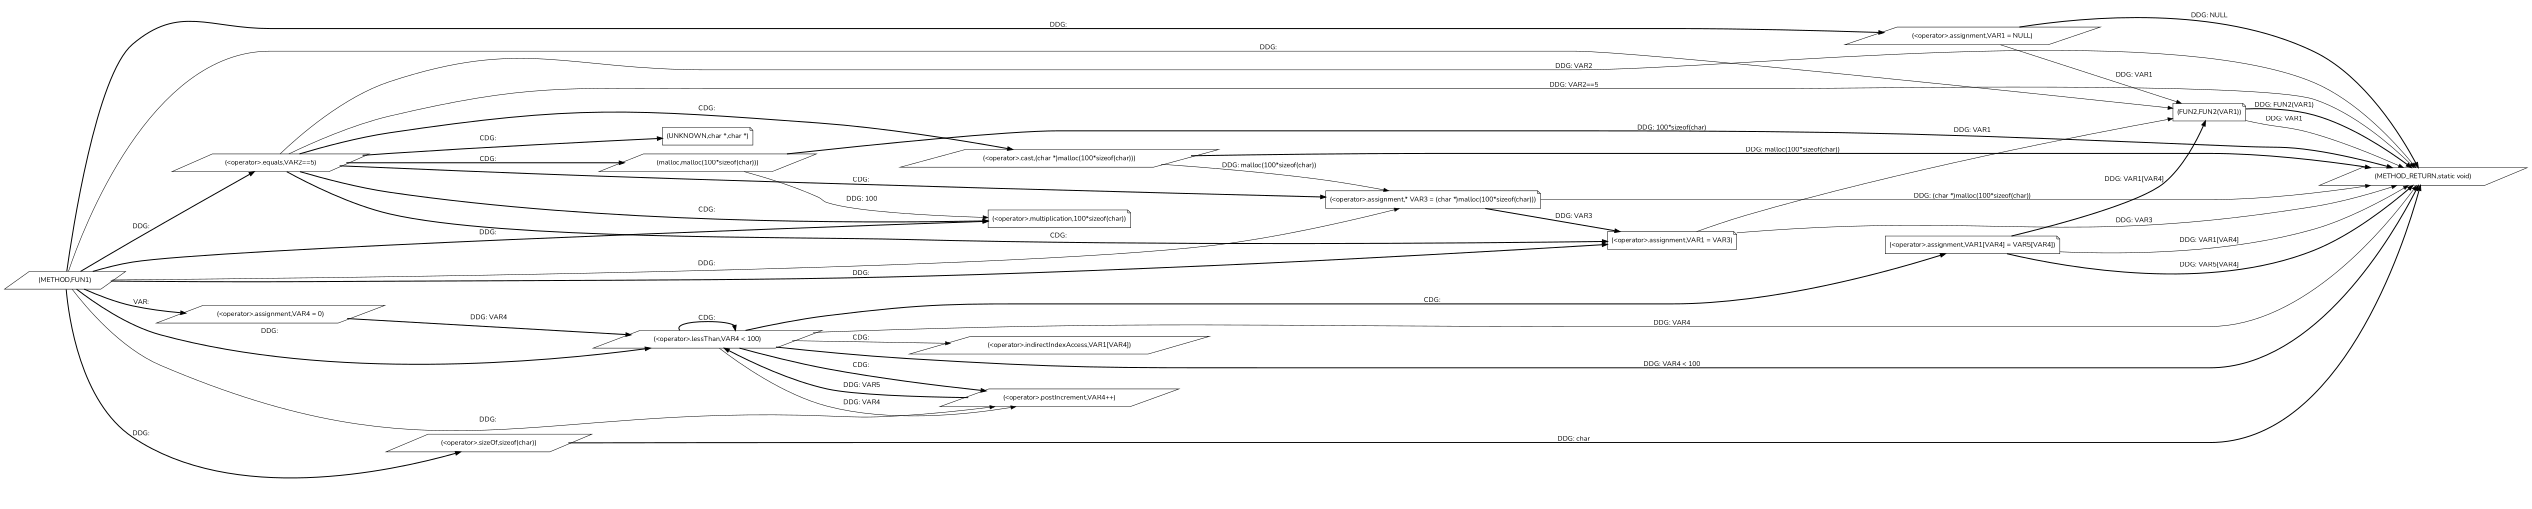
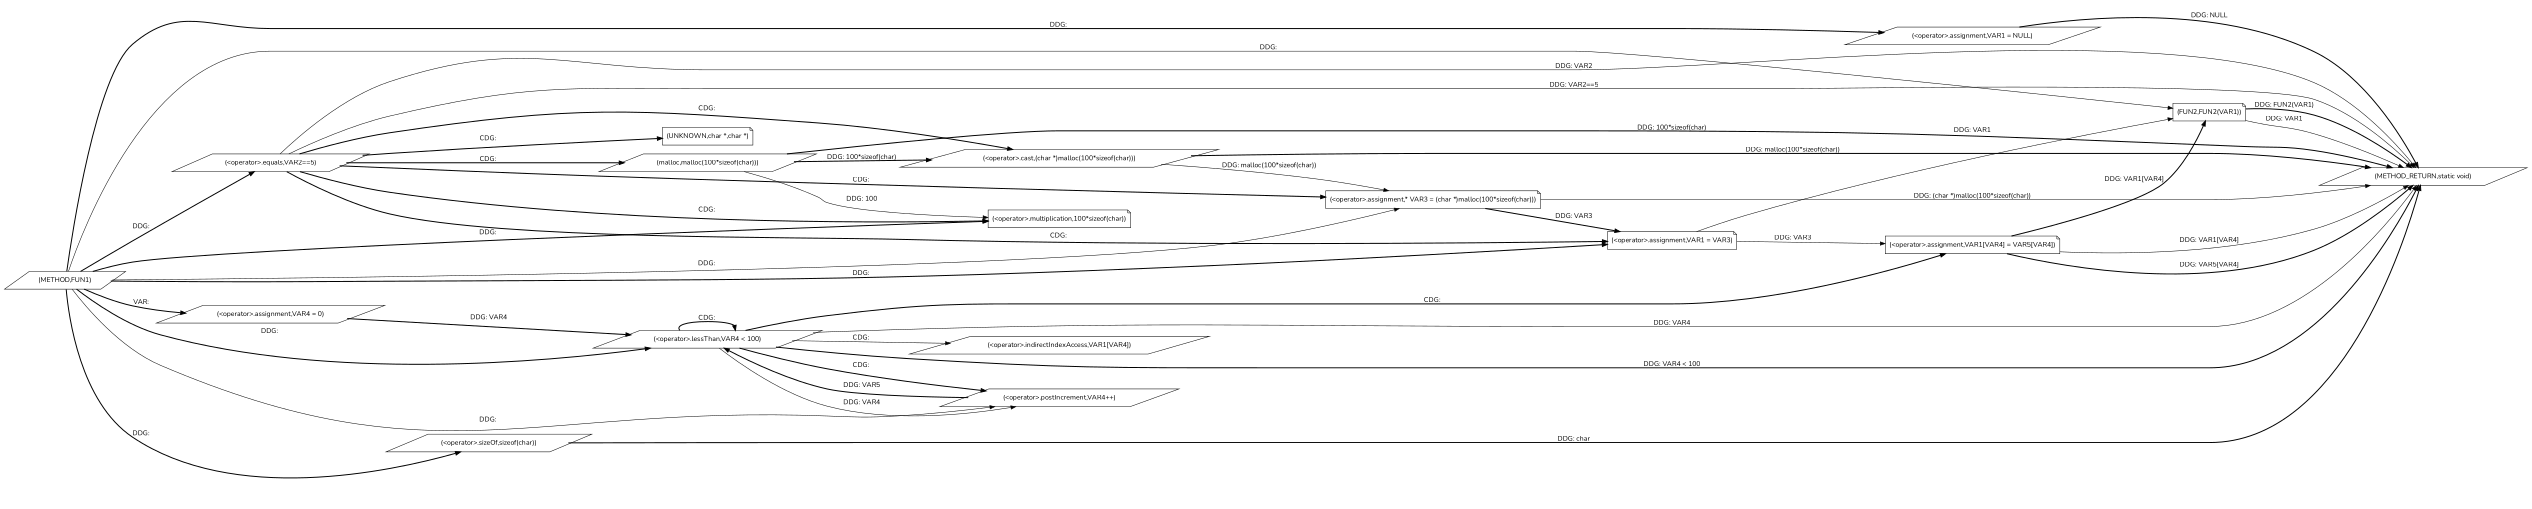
(2089, 73) -> none
none -> (860, 161)
(2066, 227) -> (1809, 242)
